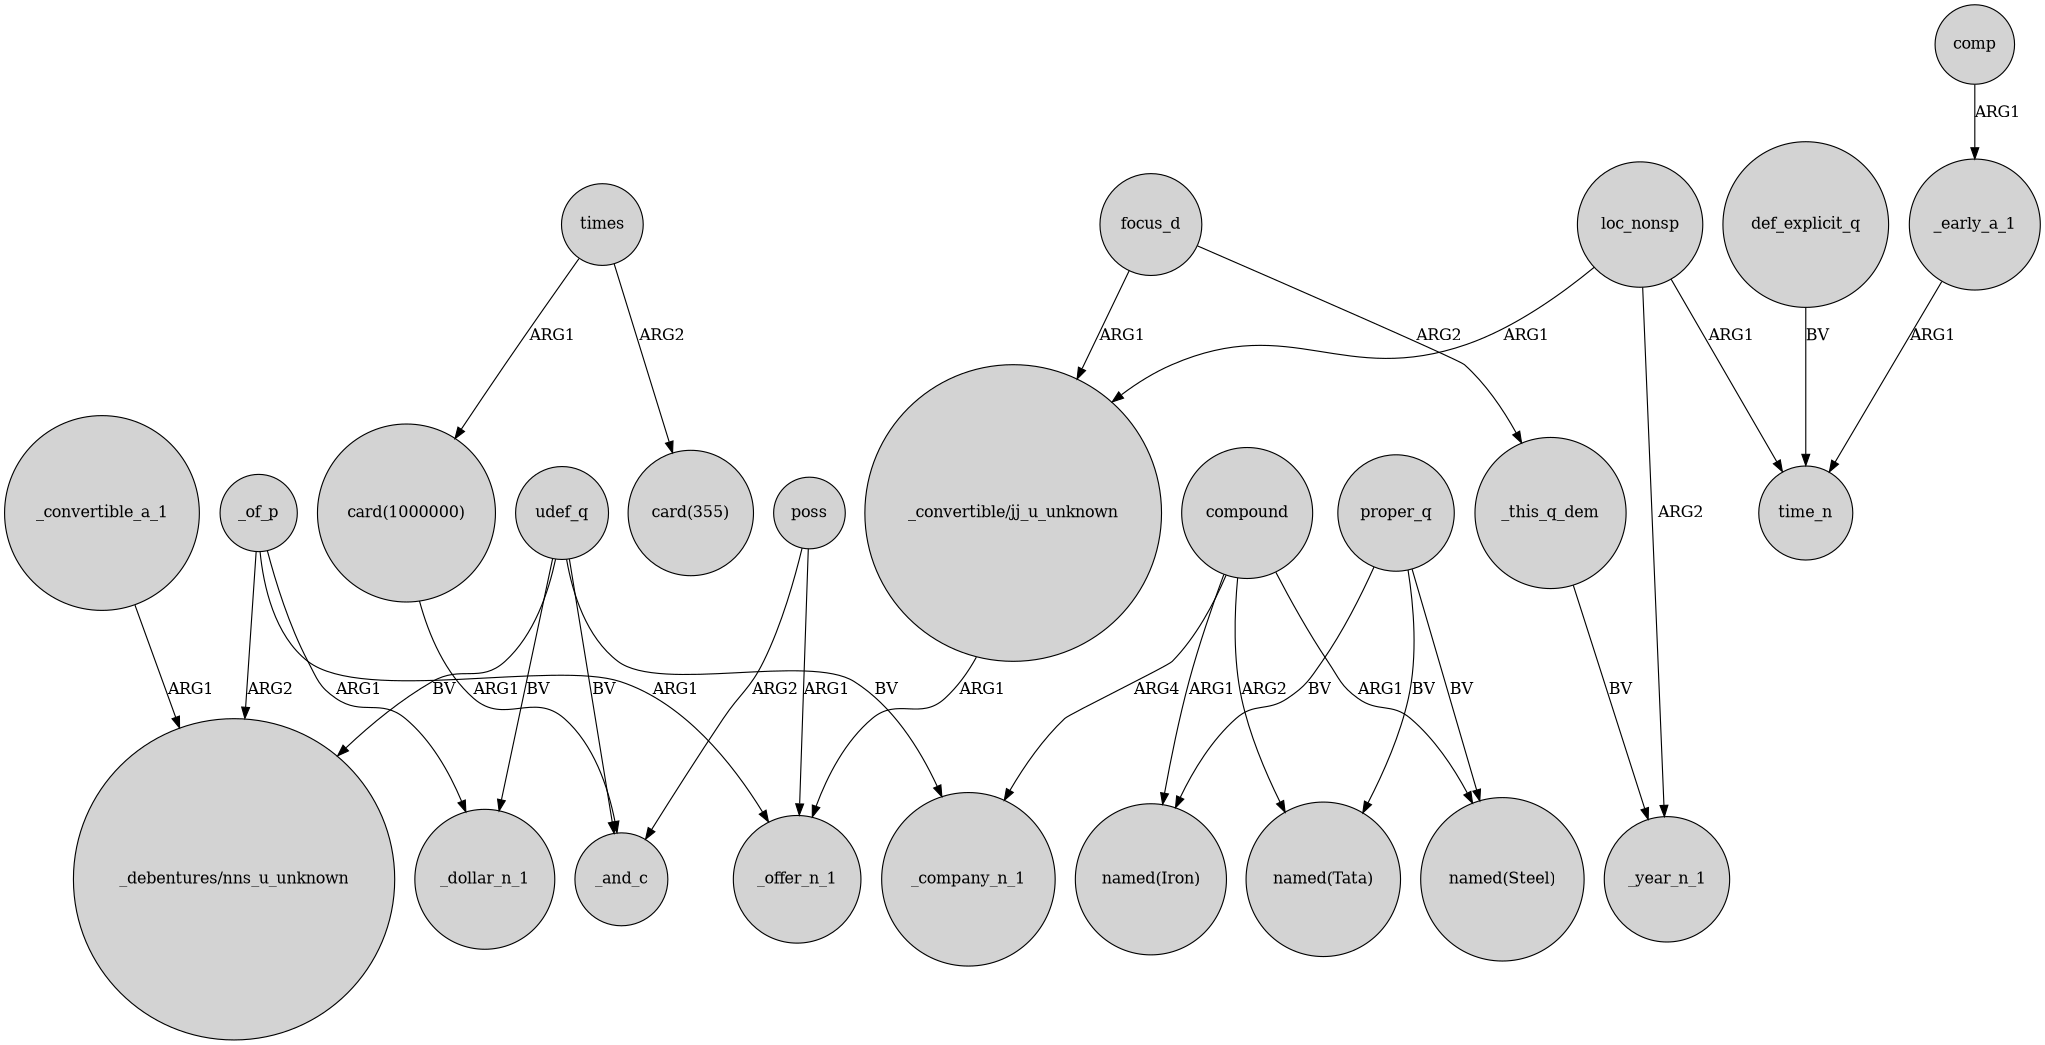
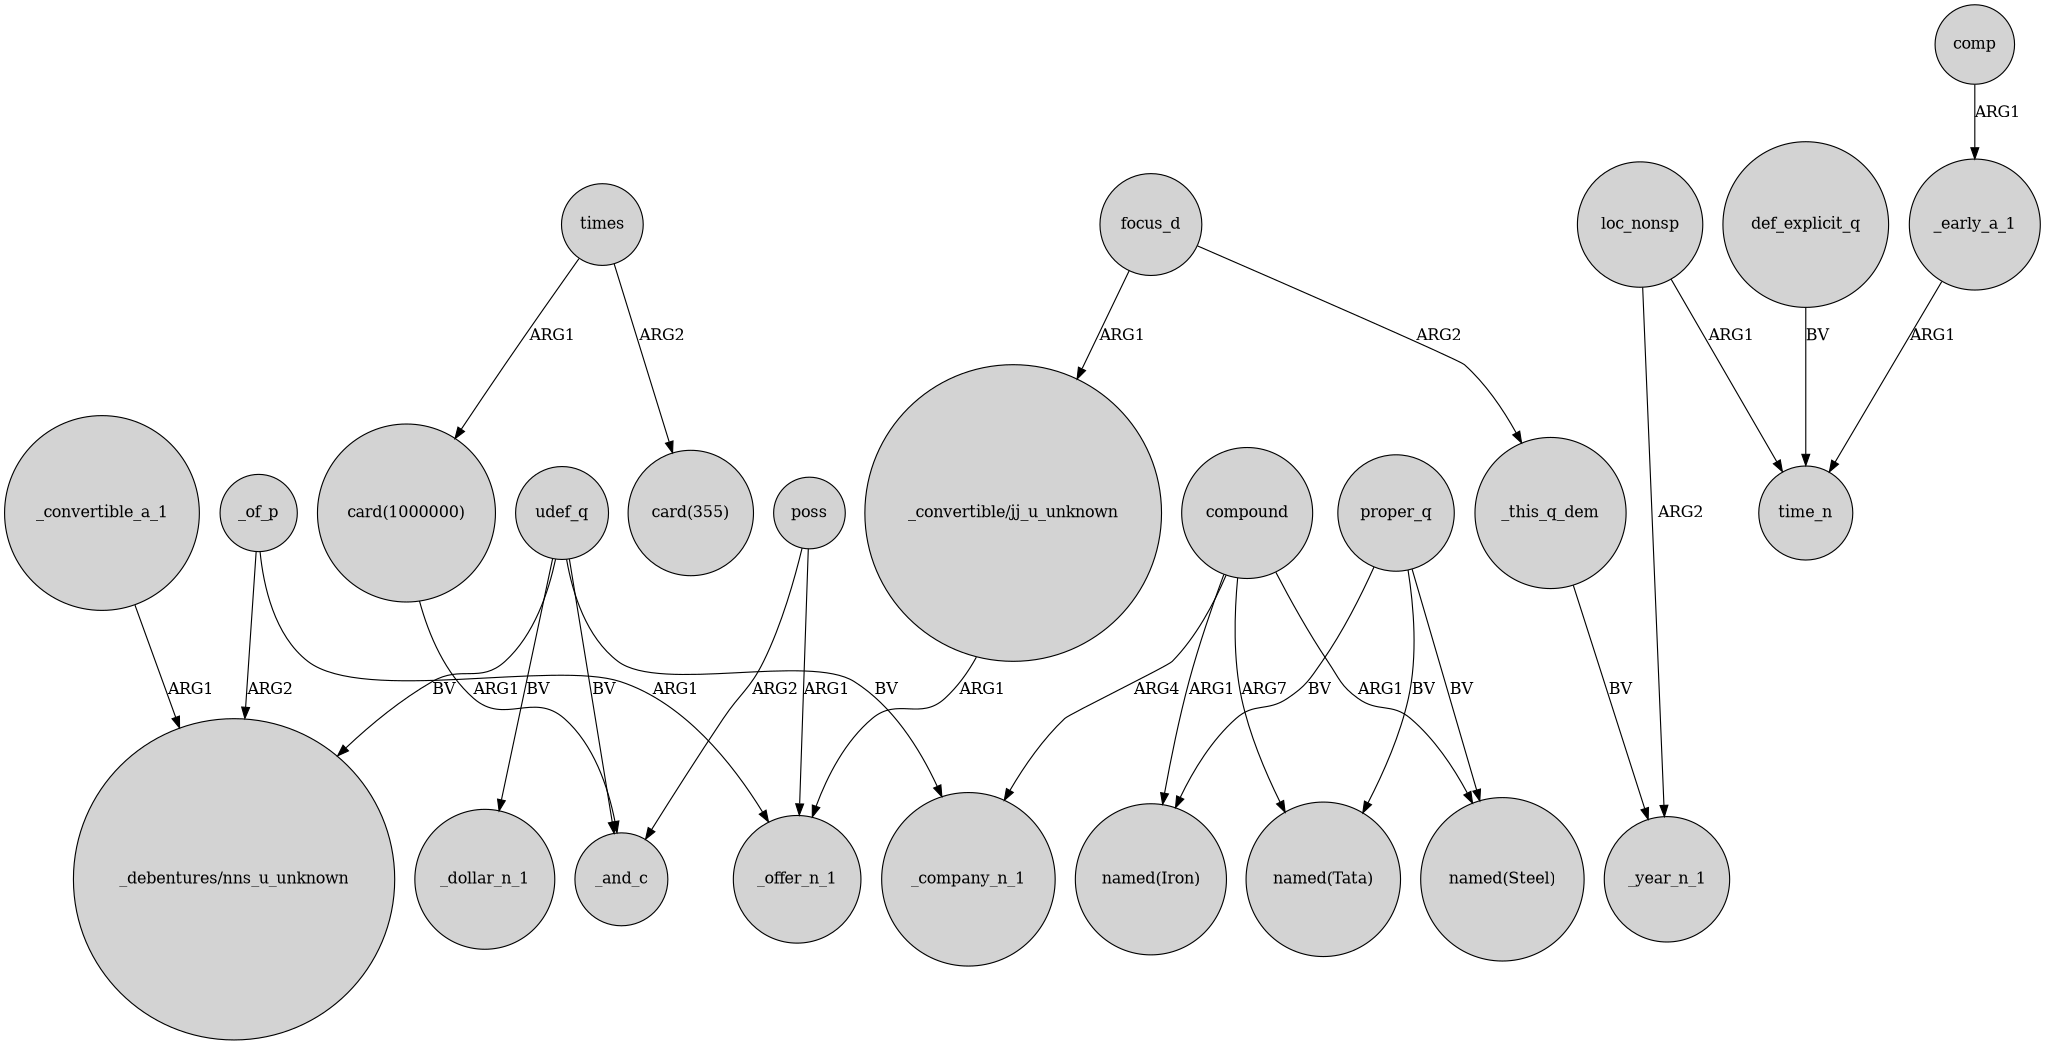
(1364, 357) -> none
(1265, 690) -> (1265, 690)
(340, 701) -> none
